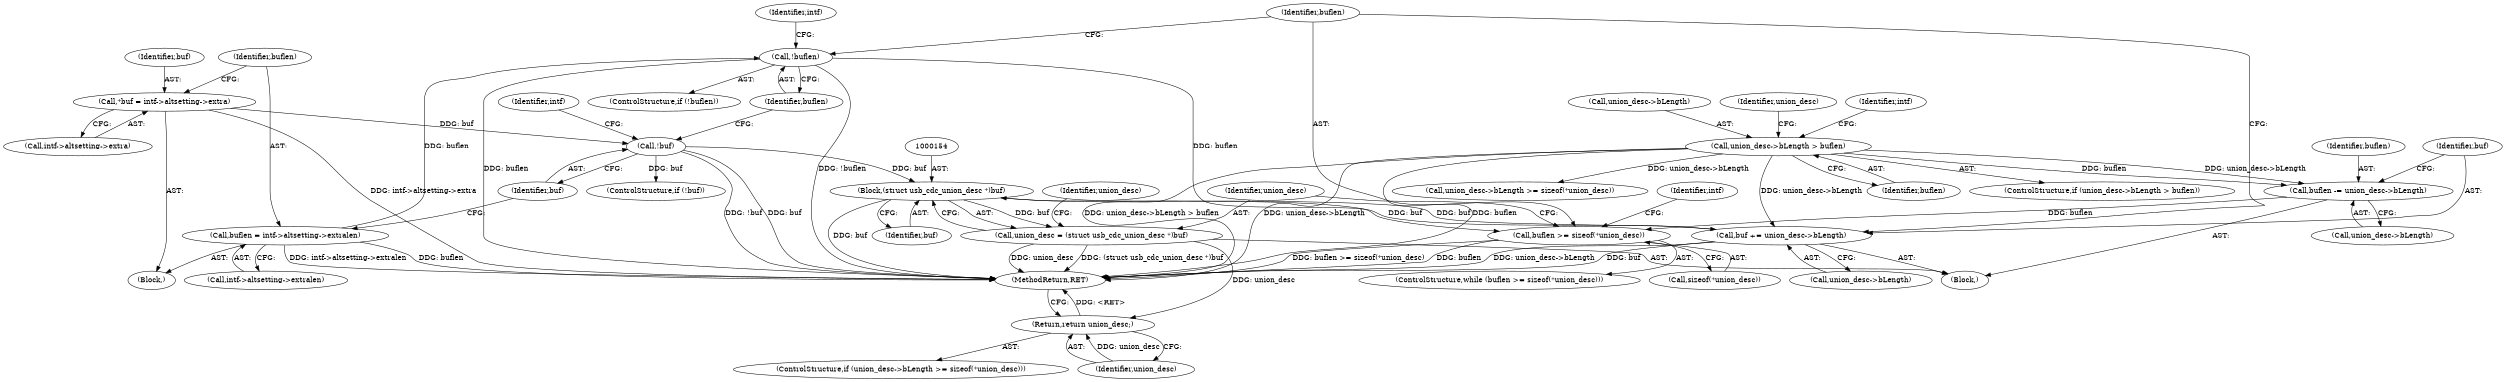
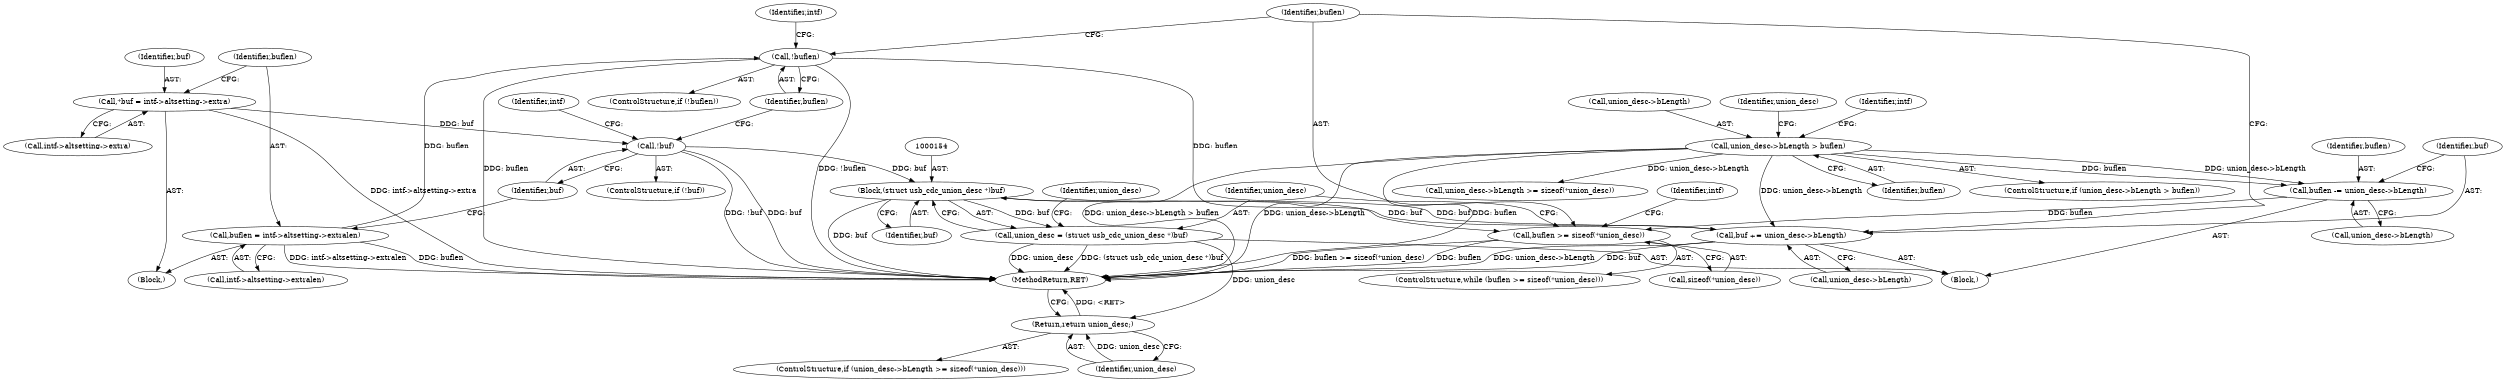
(666, 169) -> (666, 169)
